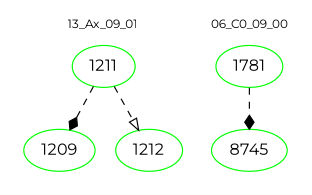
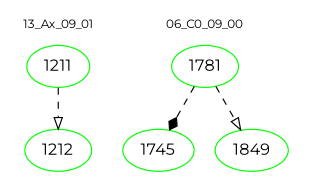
(59, 150) -> none
(249, 150) -> (158, 150)
none -> (252, 150)
